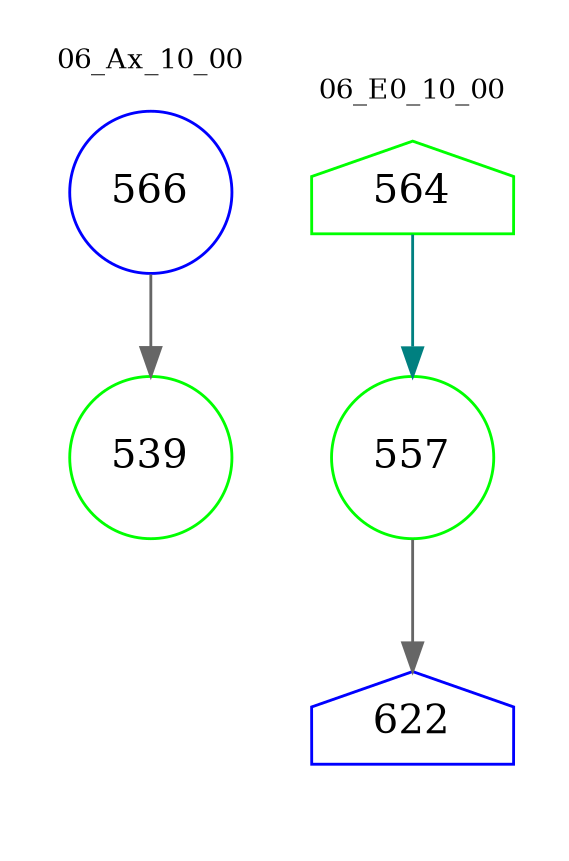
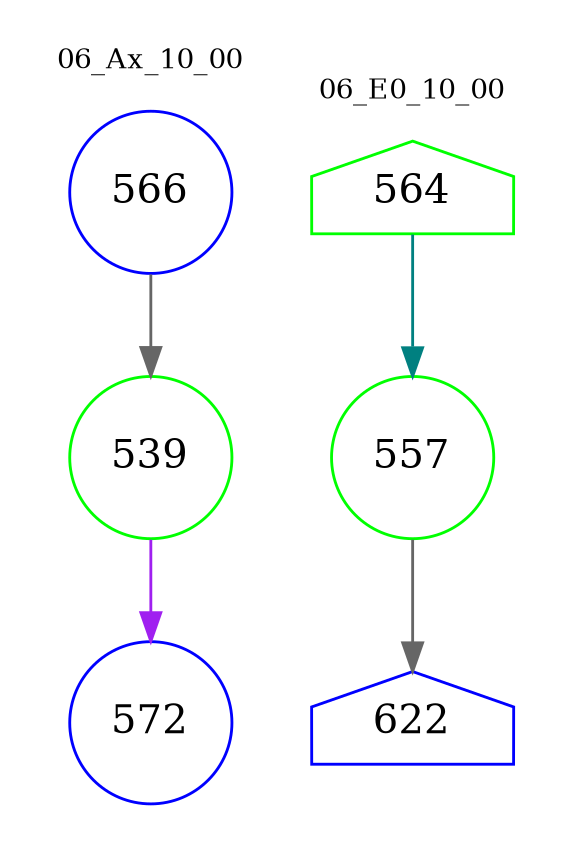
none -> (151, 723)
